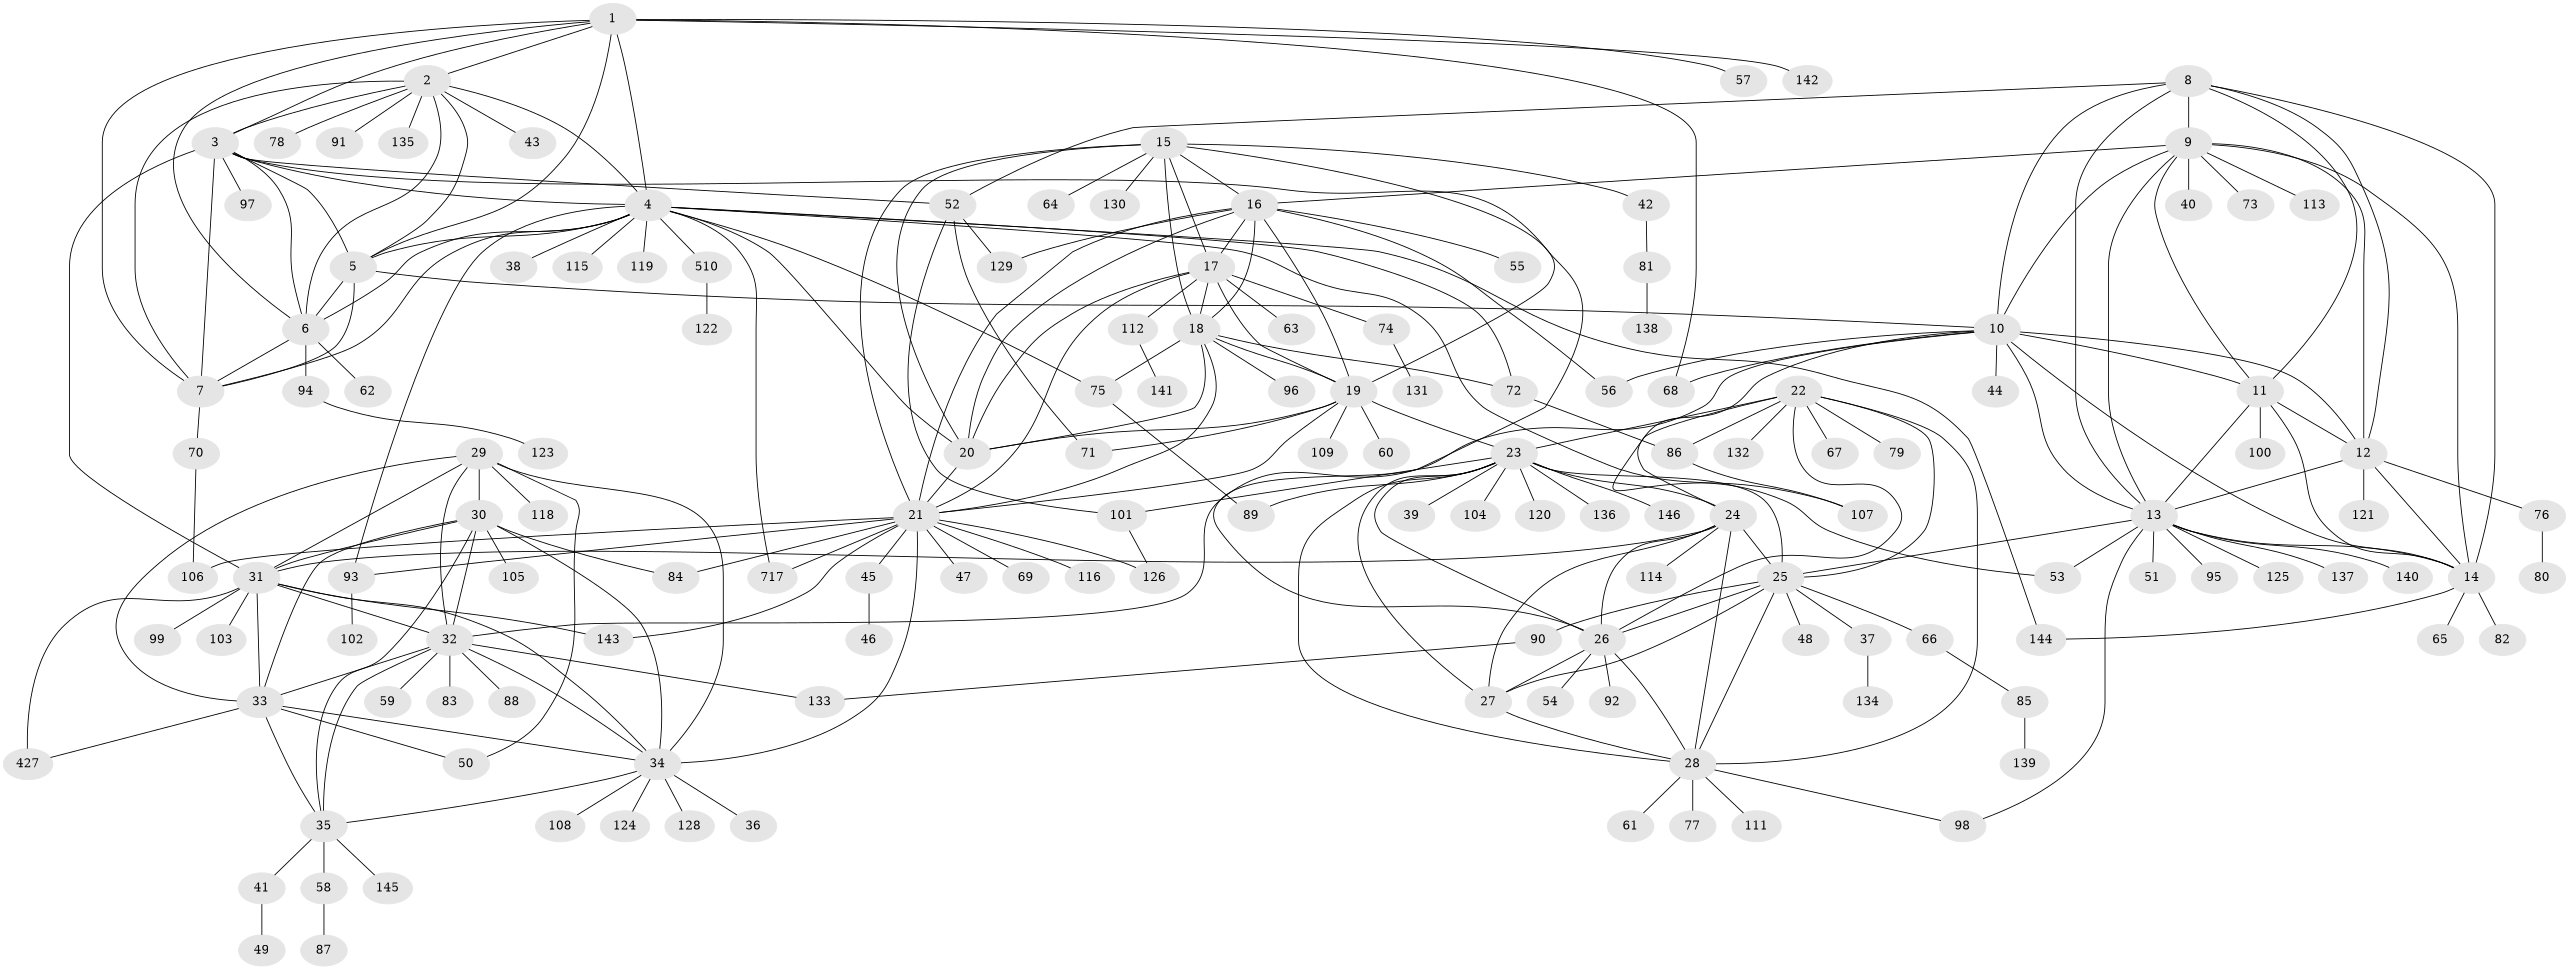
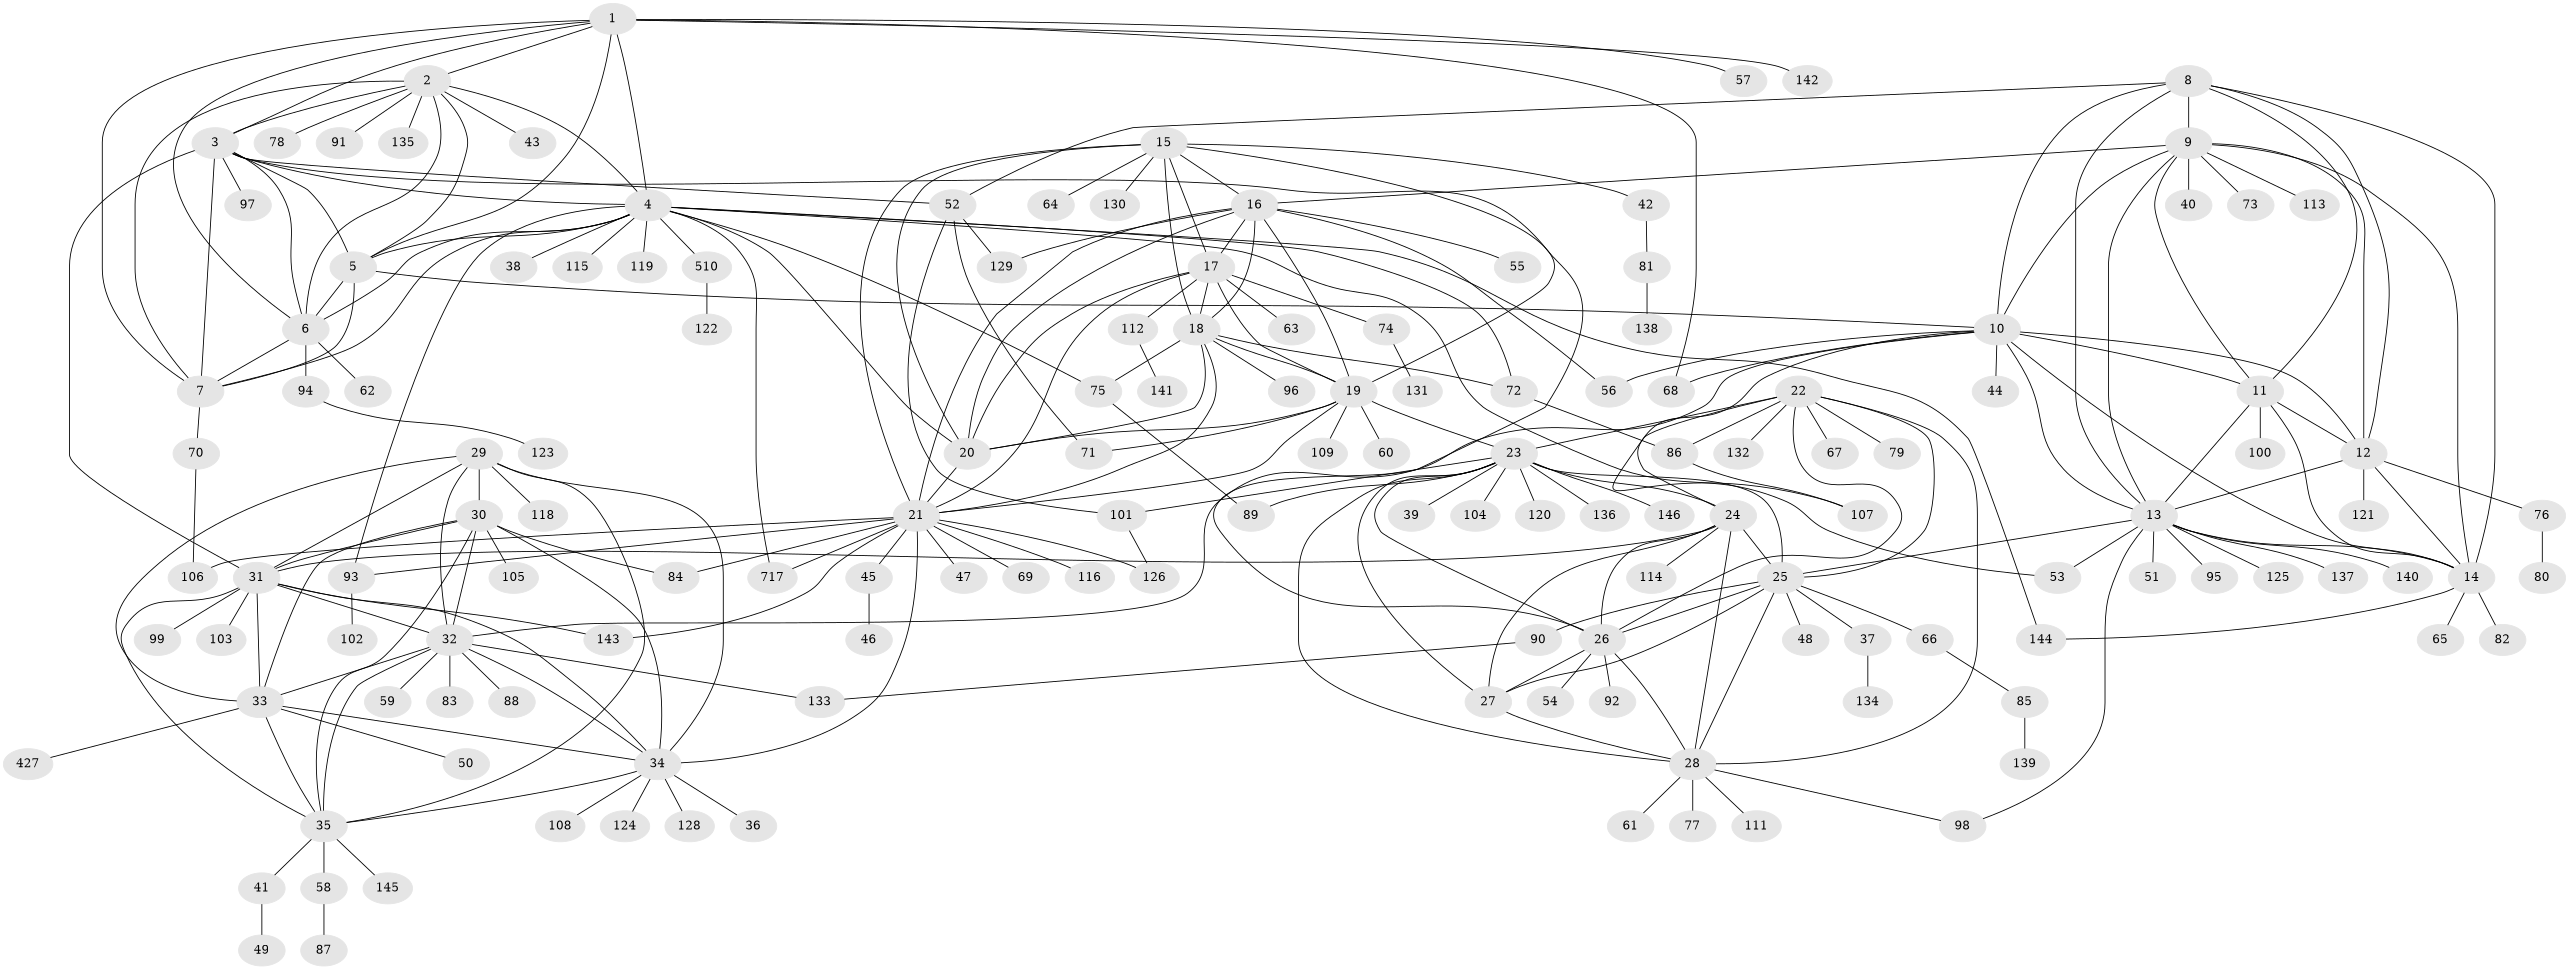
(575, 603) -> (619, 690)
(85, 610) -> (150, 694)
